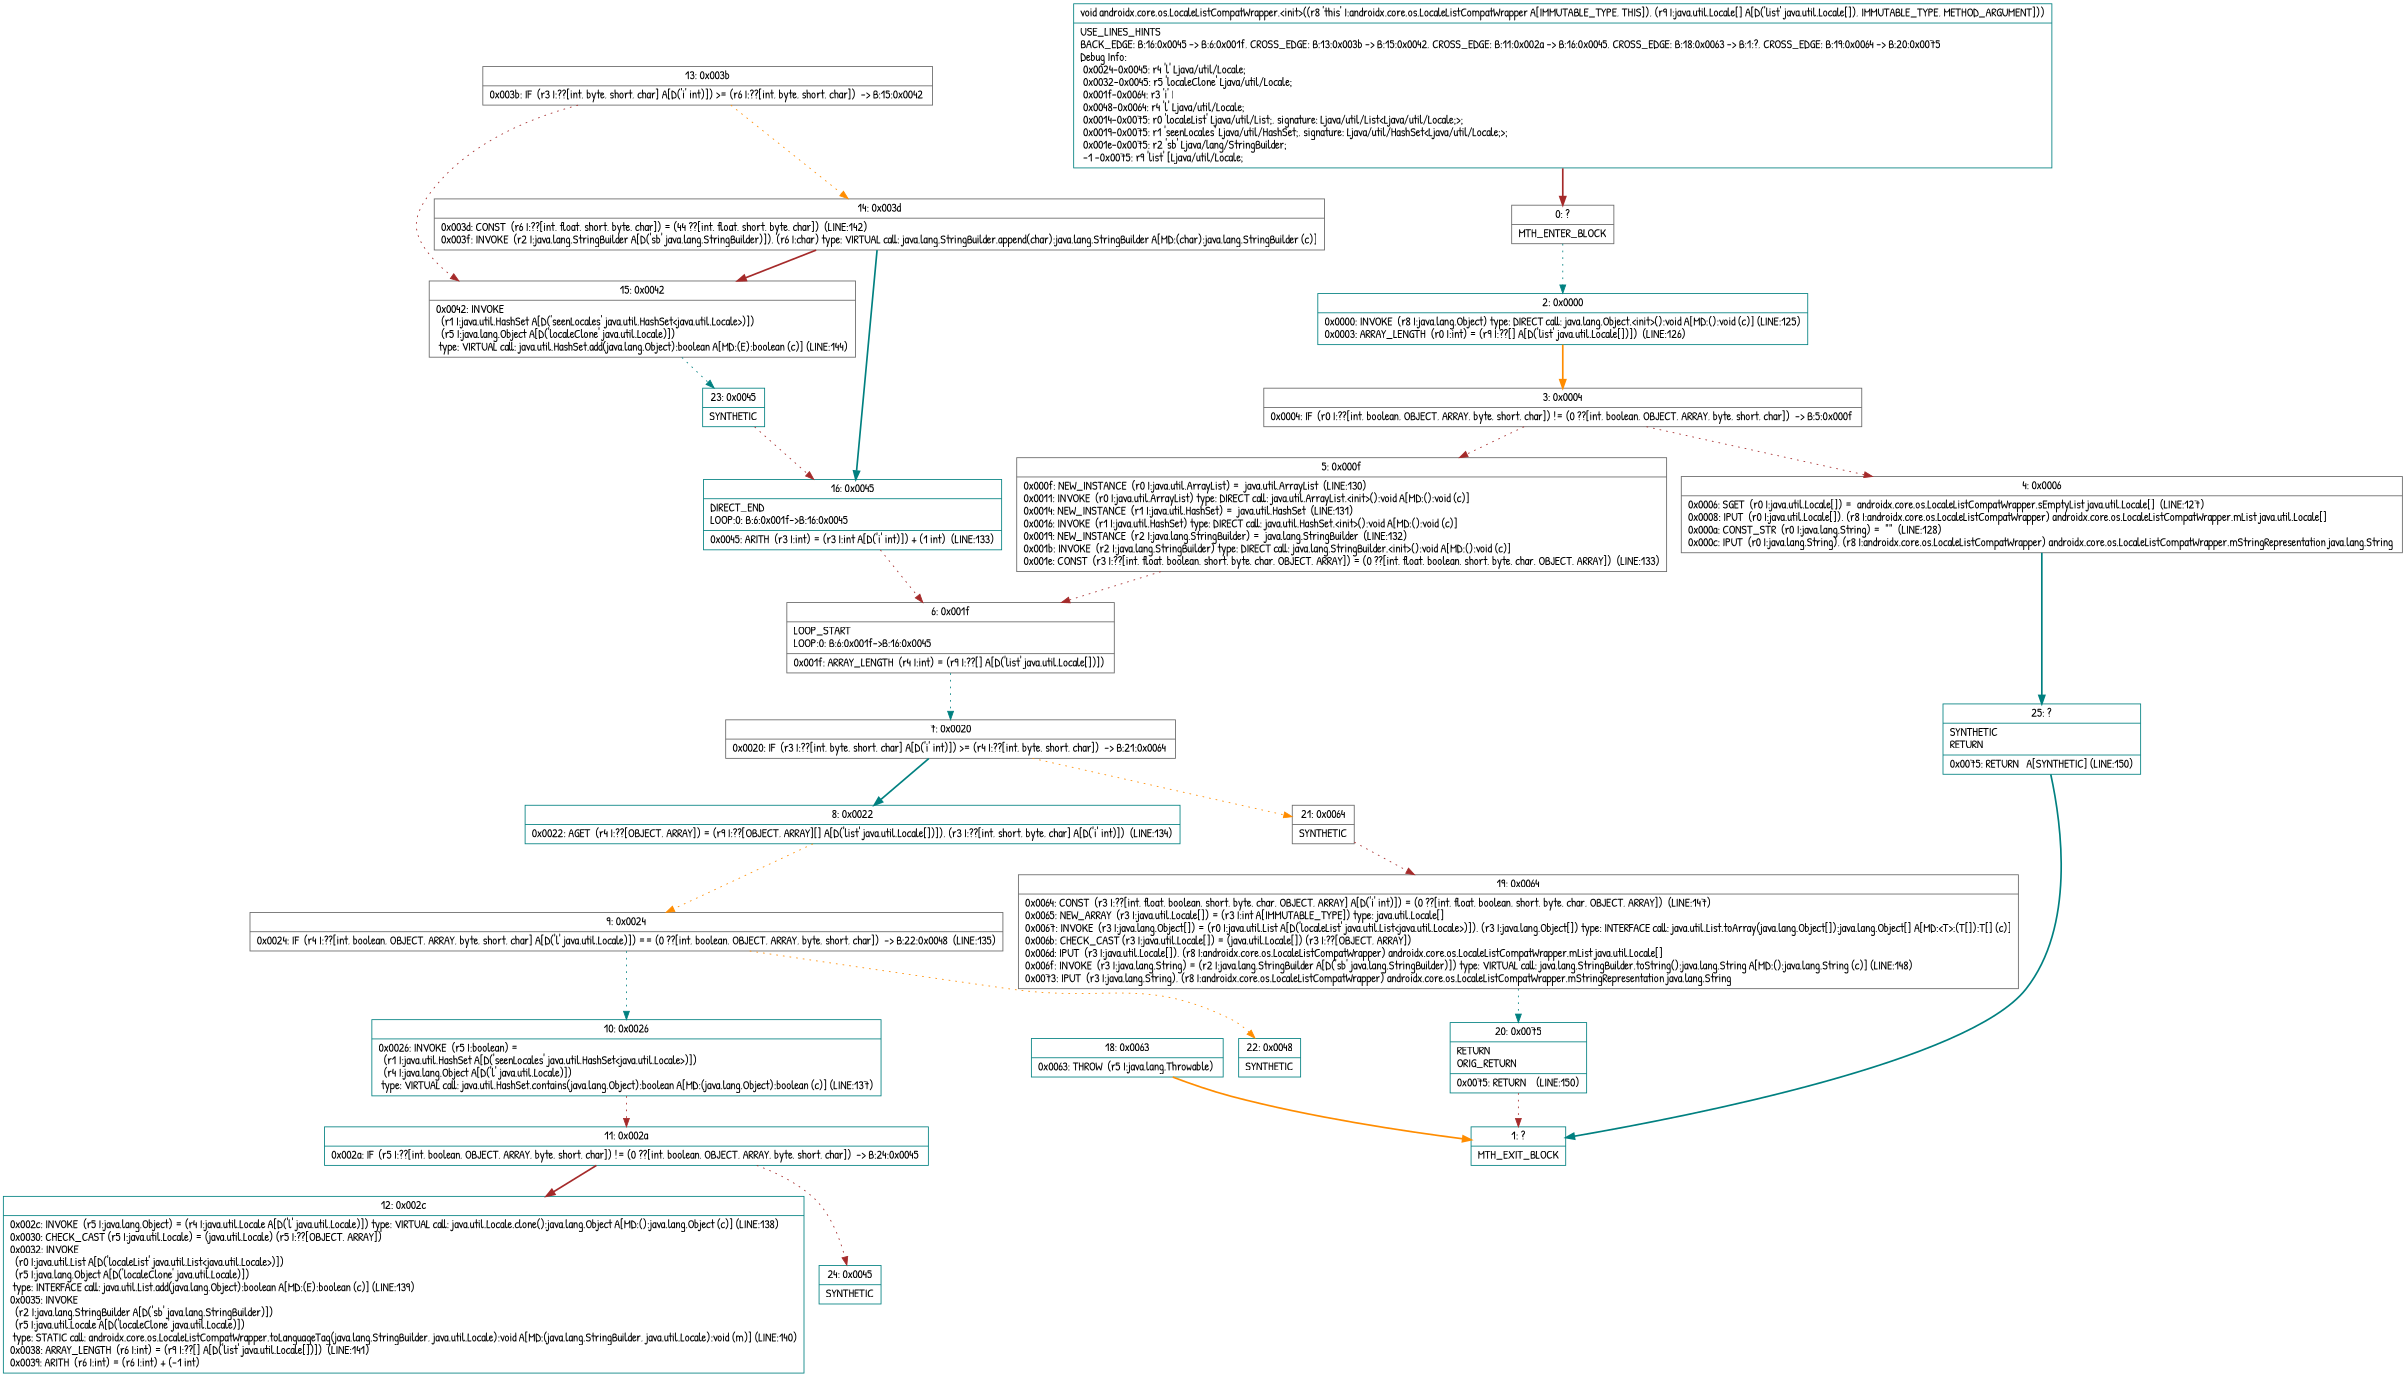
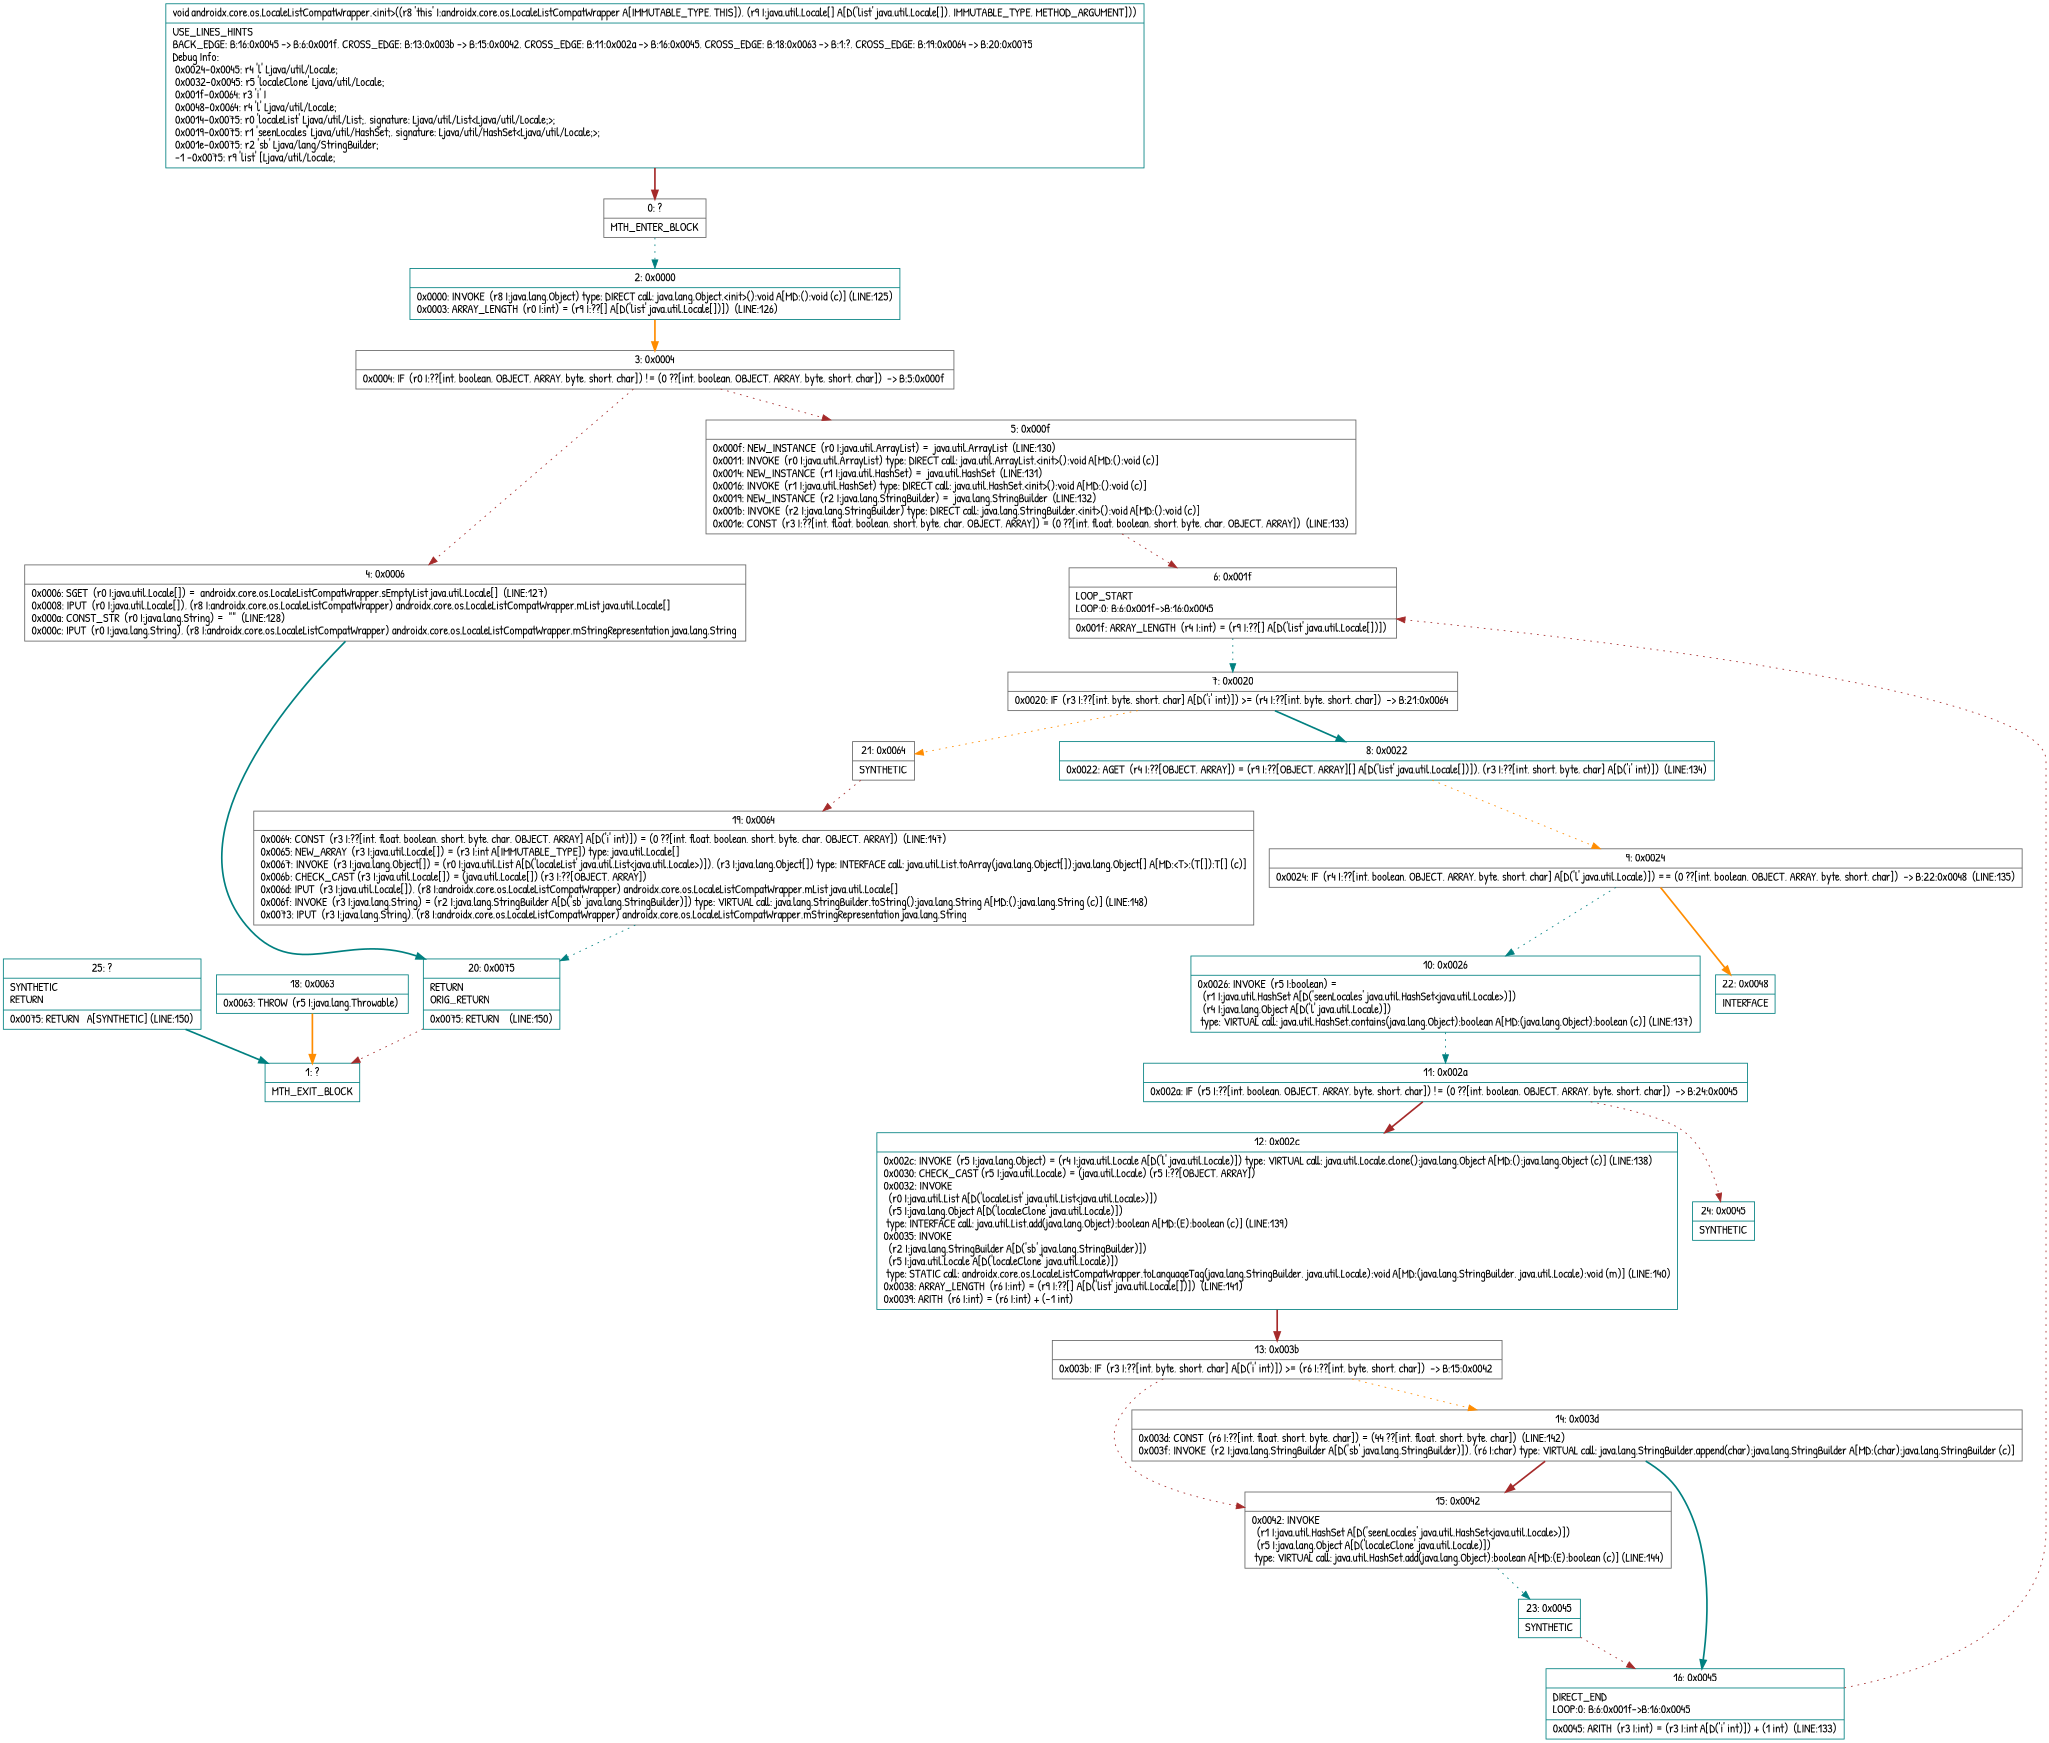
(2042, 624) -> (222, 857)
(1002, 988) -> (1693, 928)
(1270, 1067) -> (1745, 1003)
(626, 1107) -> (1446, 1044)
none -> (1277, 1321)
